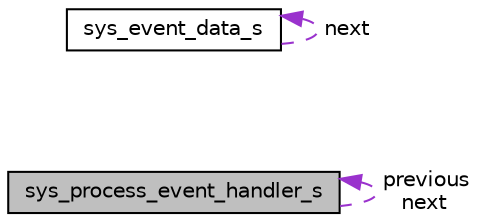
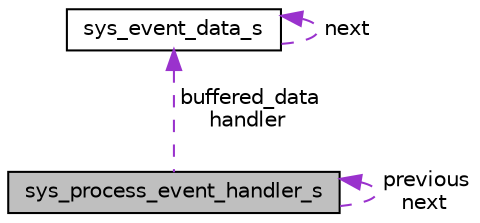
none -> (174, 121)
